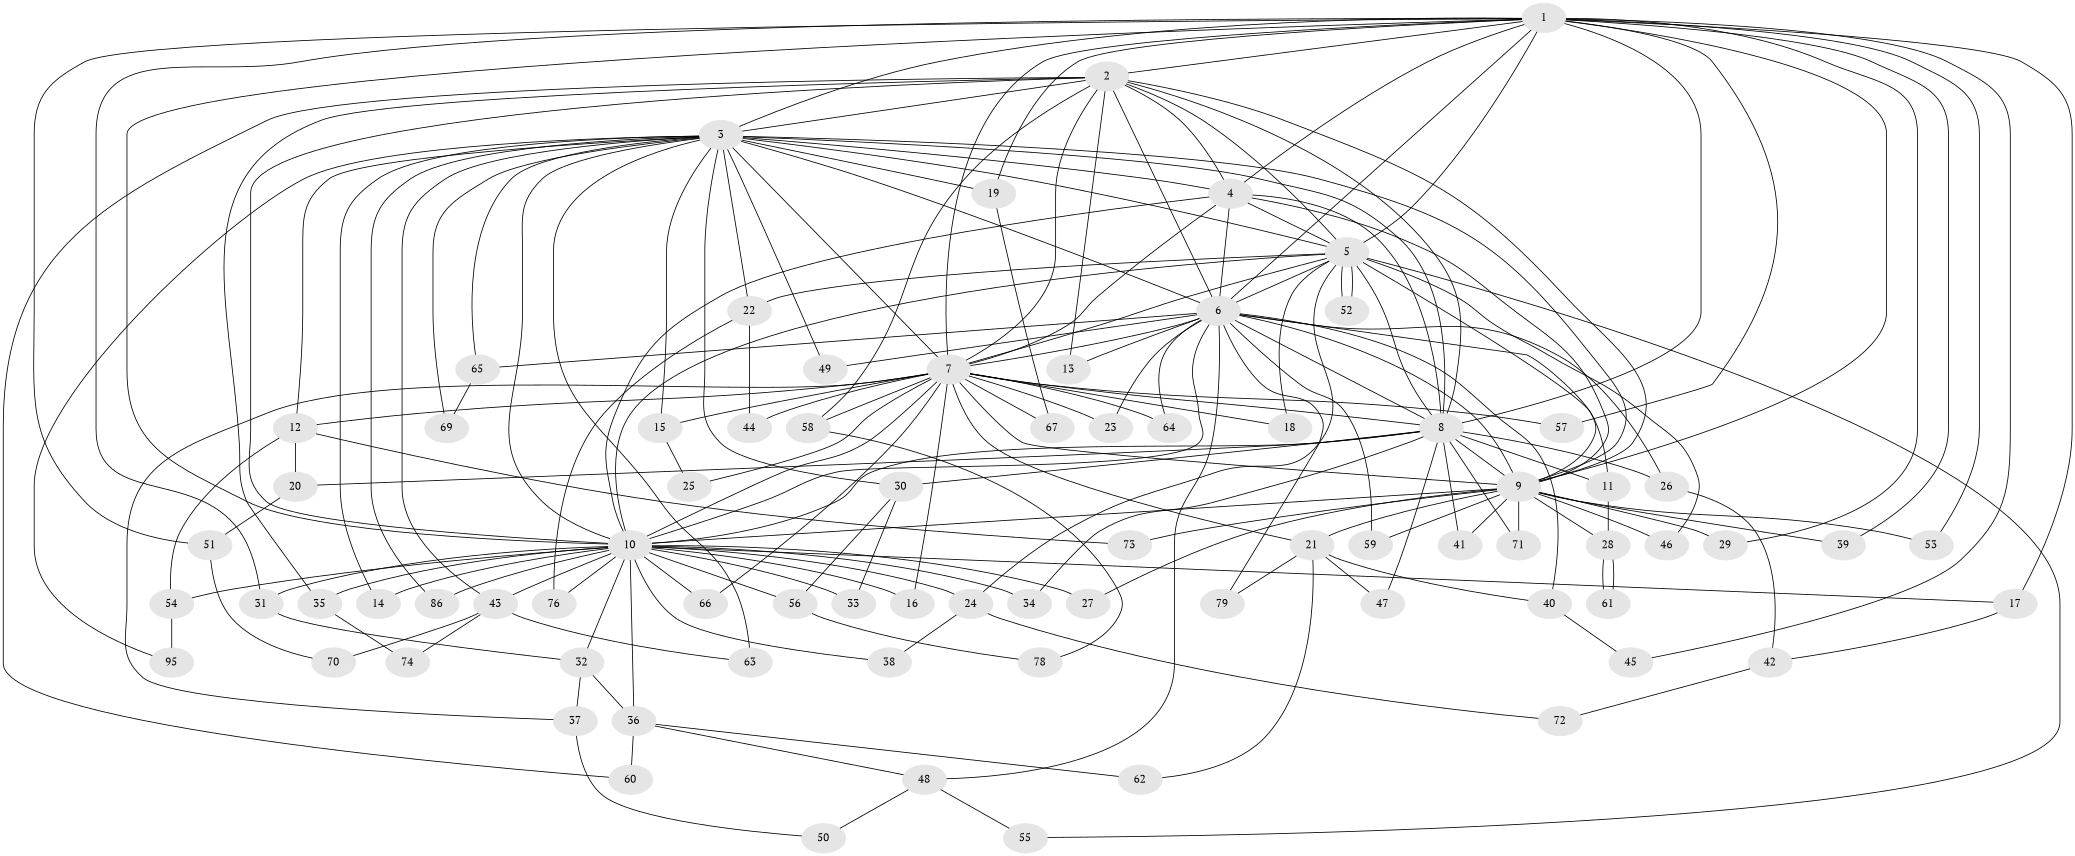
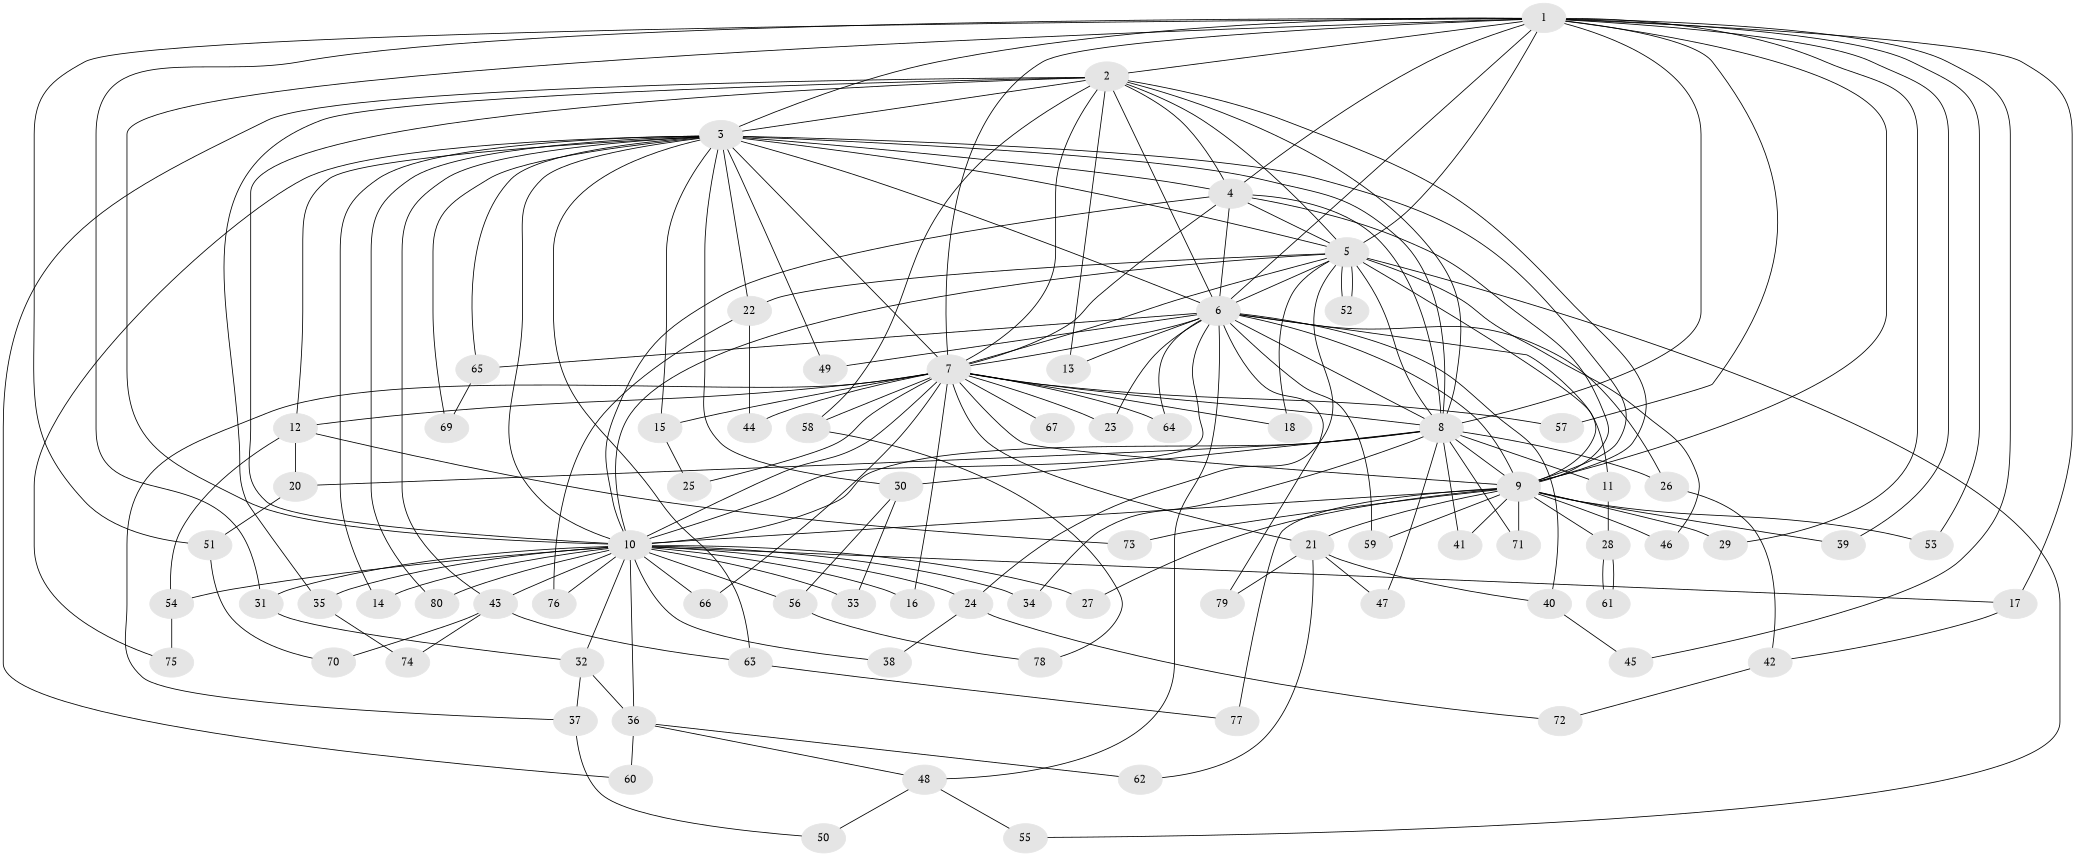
(994, 194) -> none
(437, 604) -> (437, 604)
(172, 663) -> (172, 663)
none -> (1237, 721)
